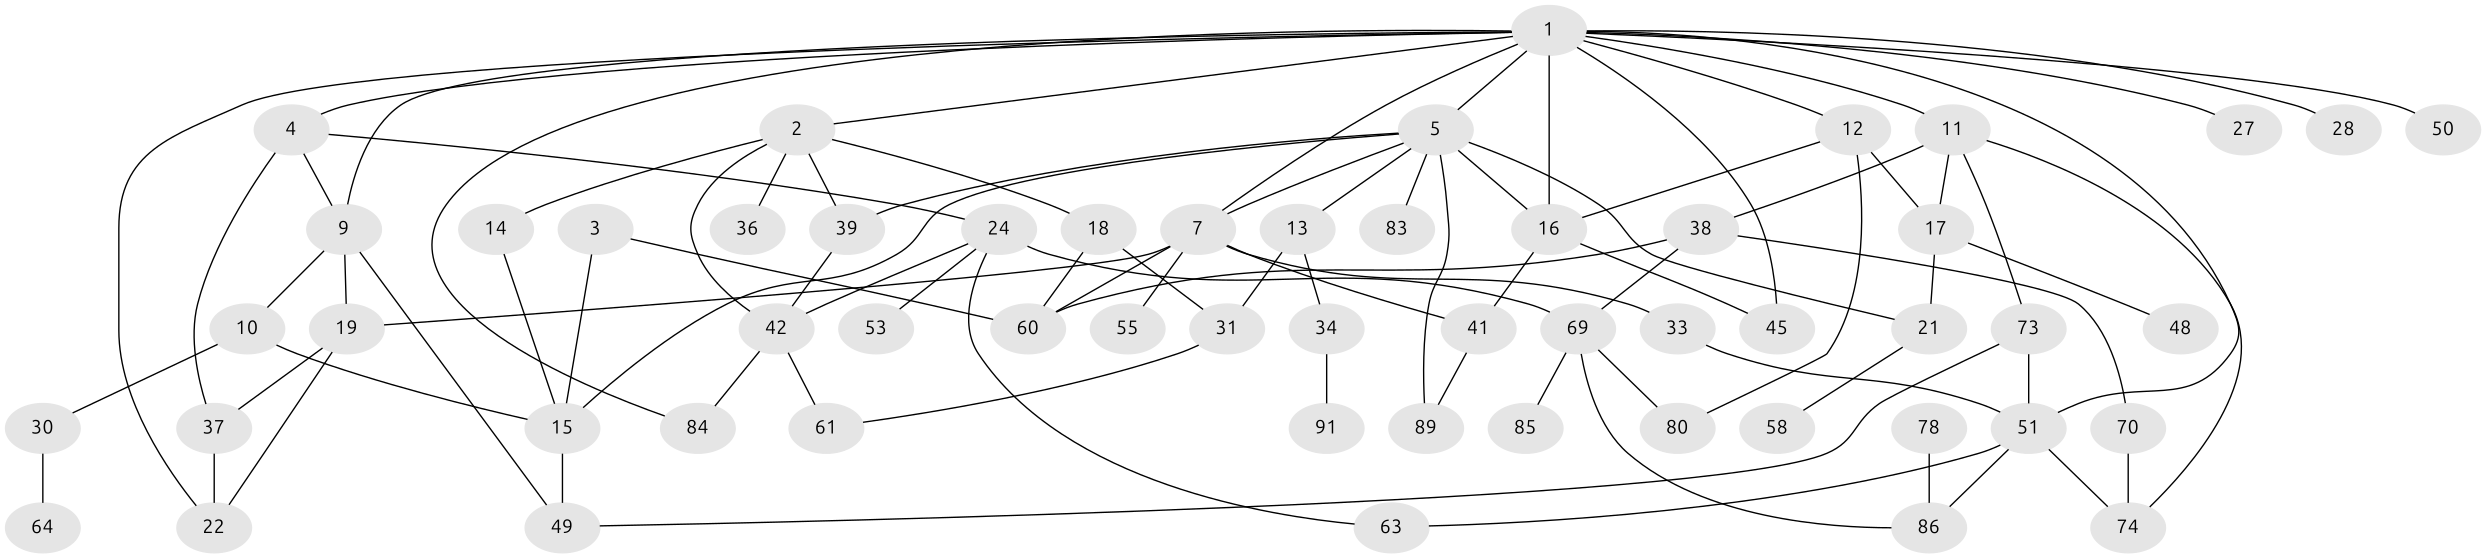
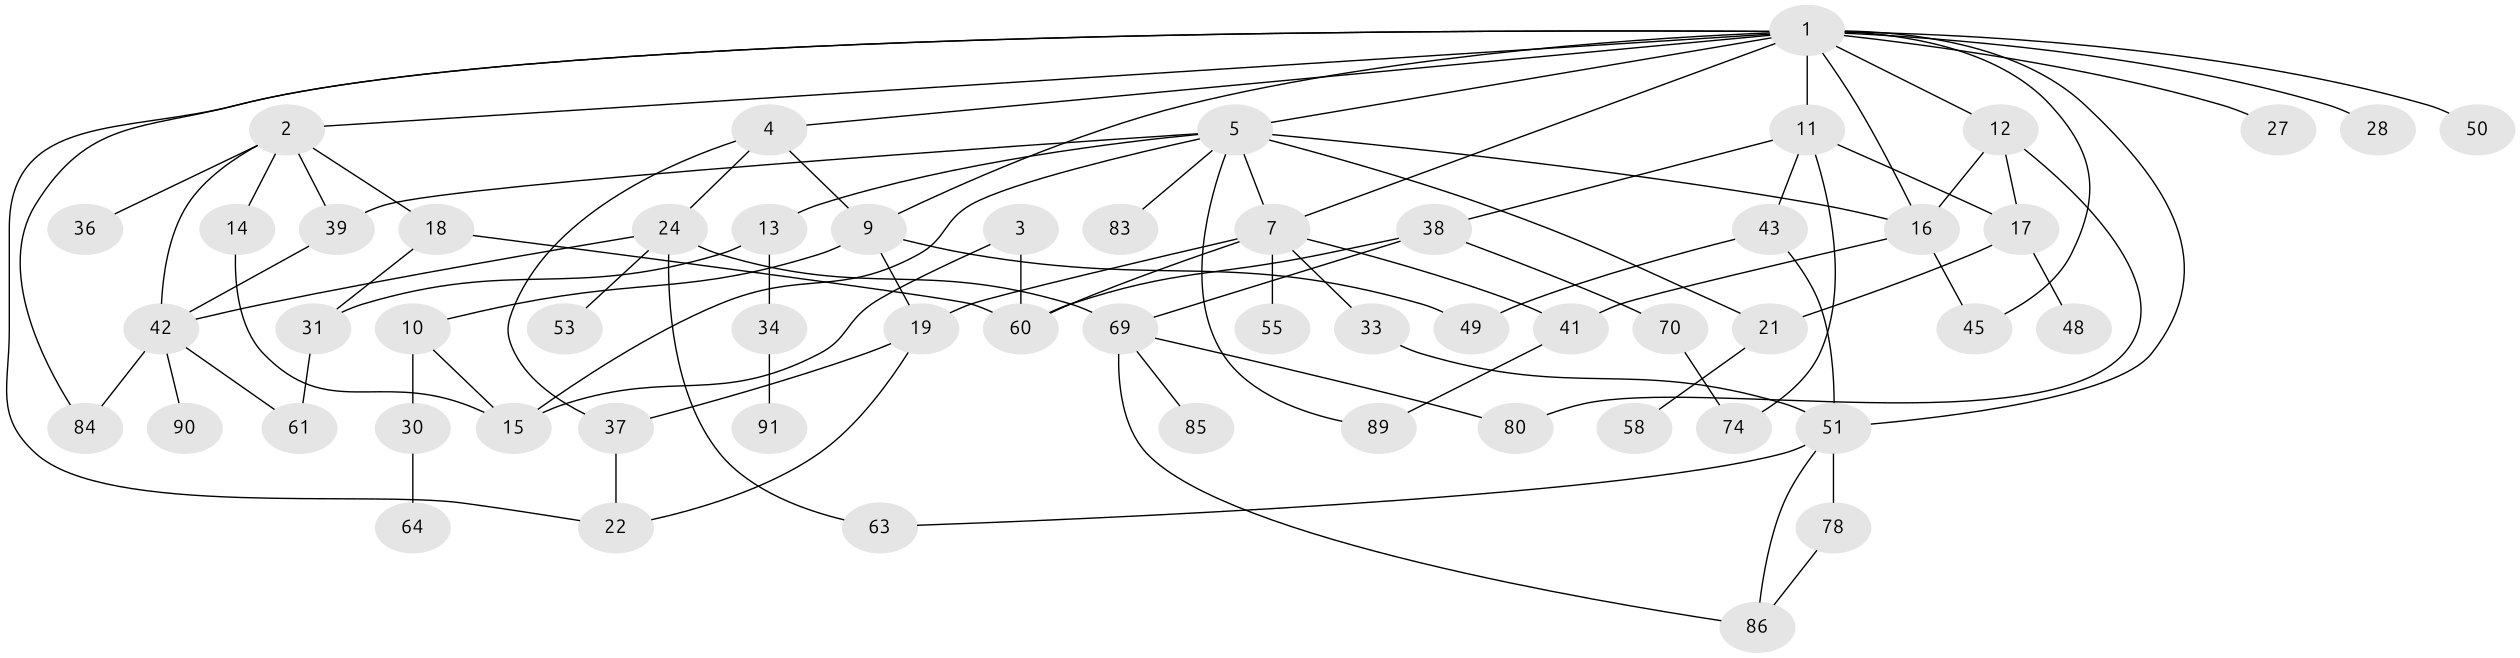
(2029, 329) -> (1770, 229)
none -> (185, 428)
(562, 478) -> none
(2078, 478) -> (1833, 478)
